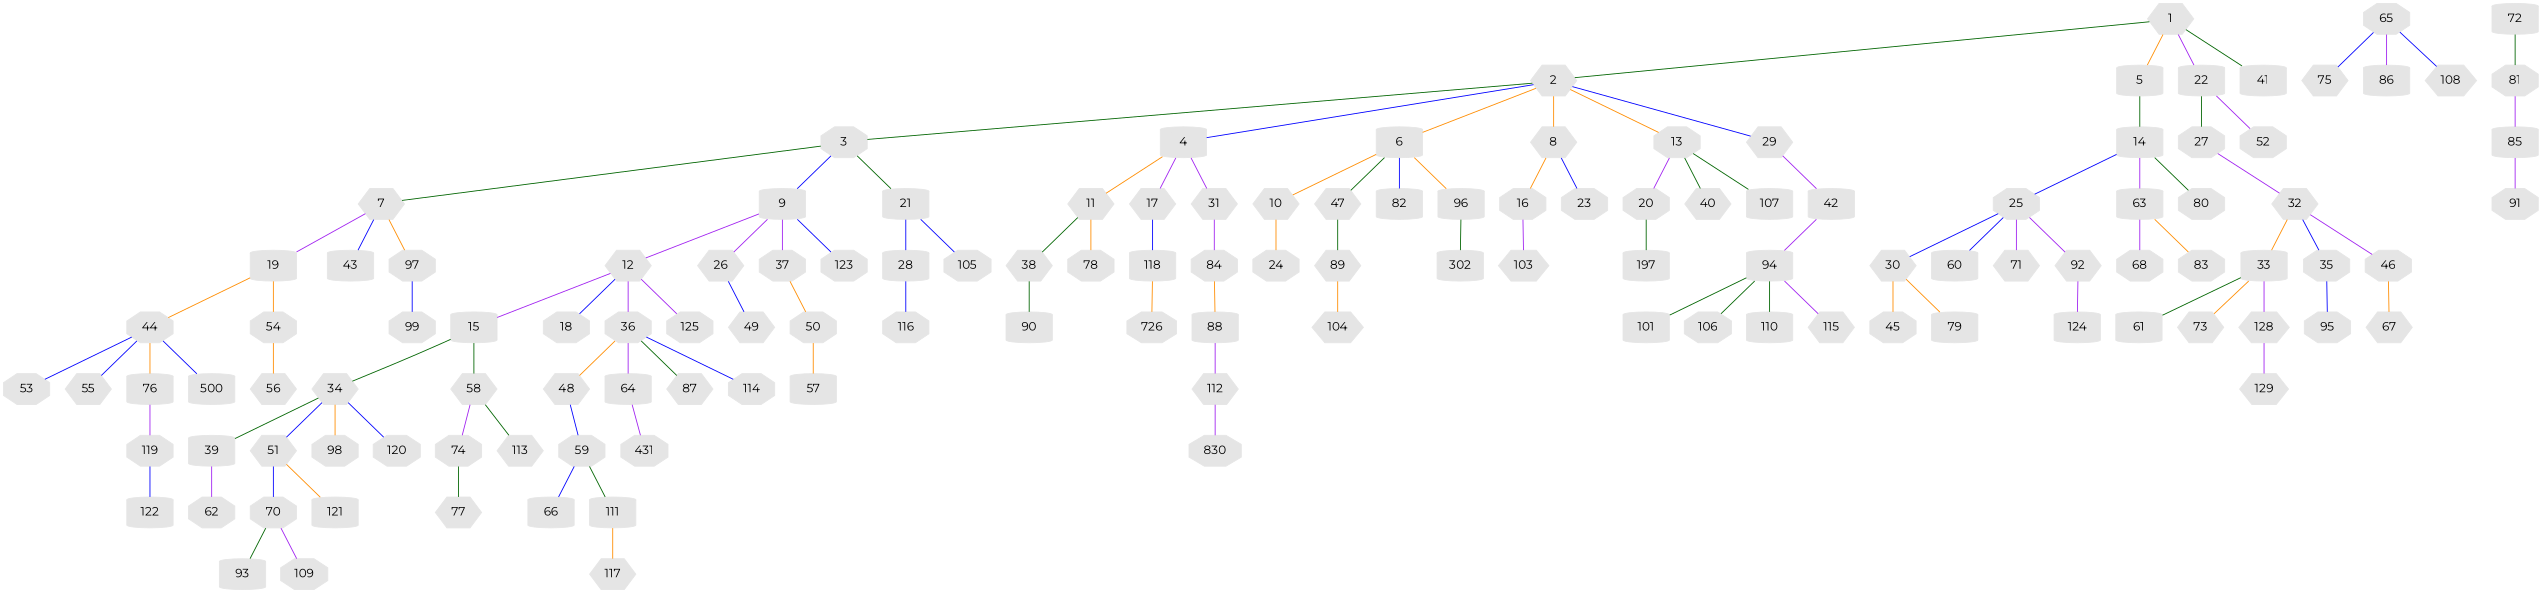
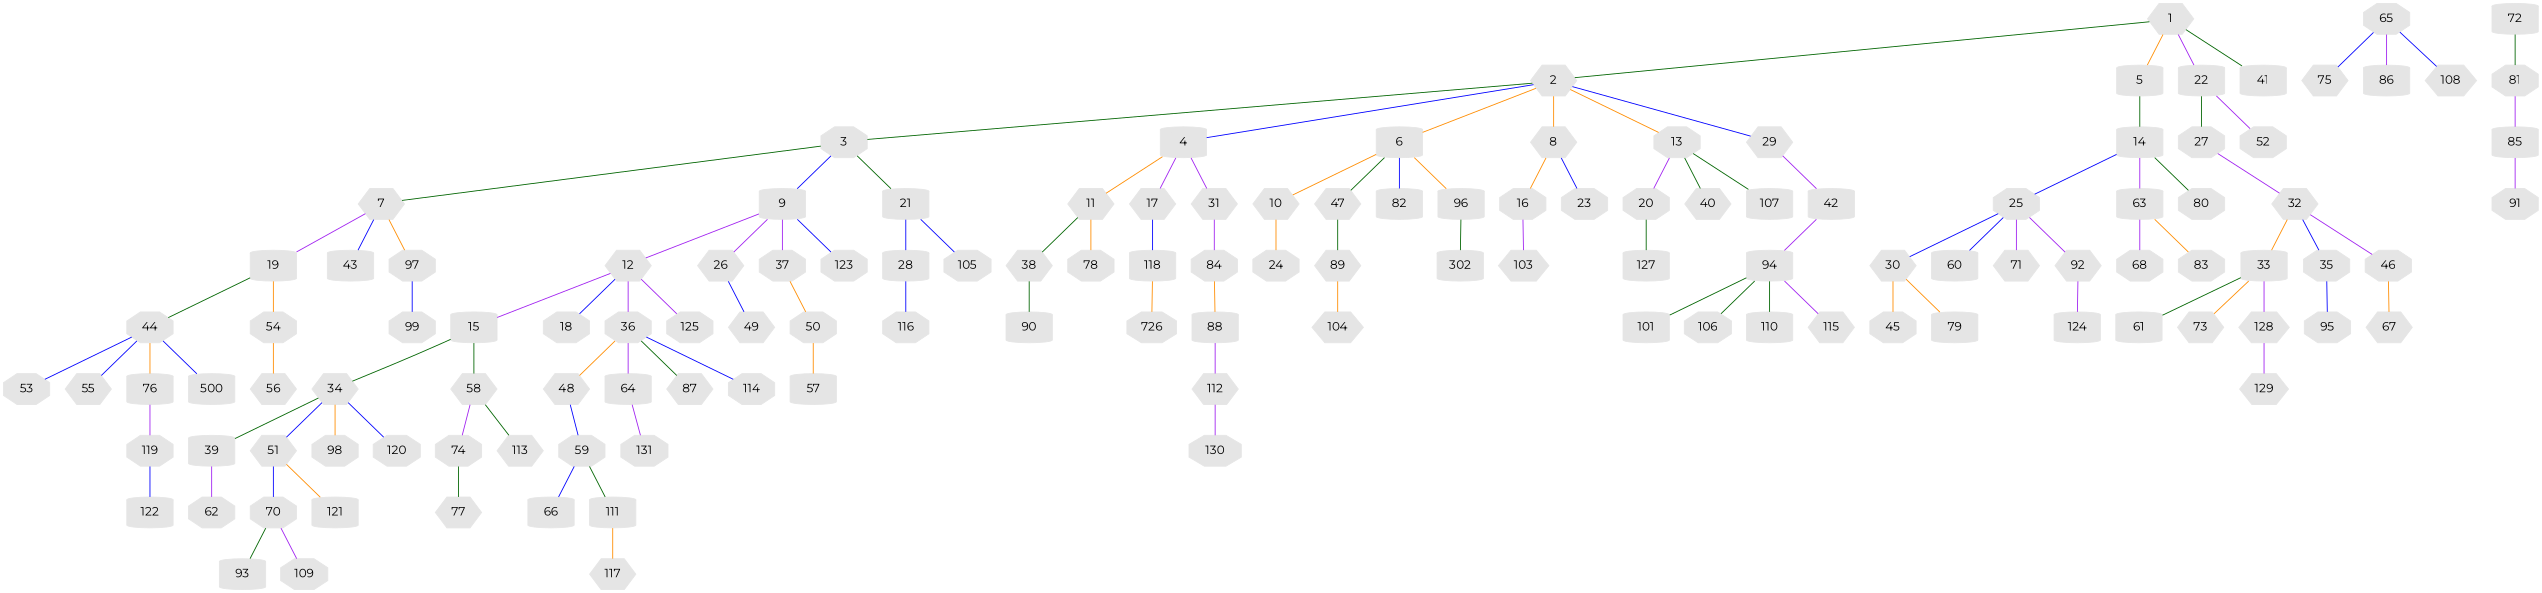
(1646, 266) -> (1646, 266)
(209, 298) -> (209, 298)
(644, 451) -> (644, 451)
(1215, 451) -> (1215, 451)
